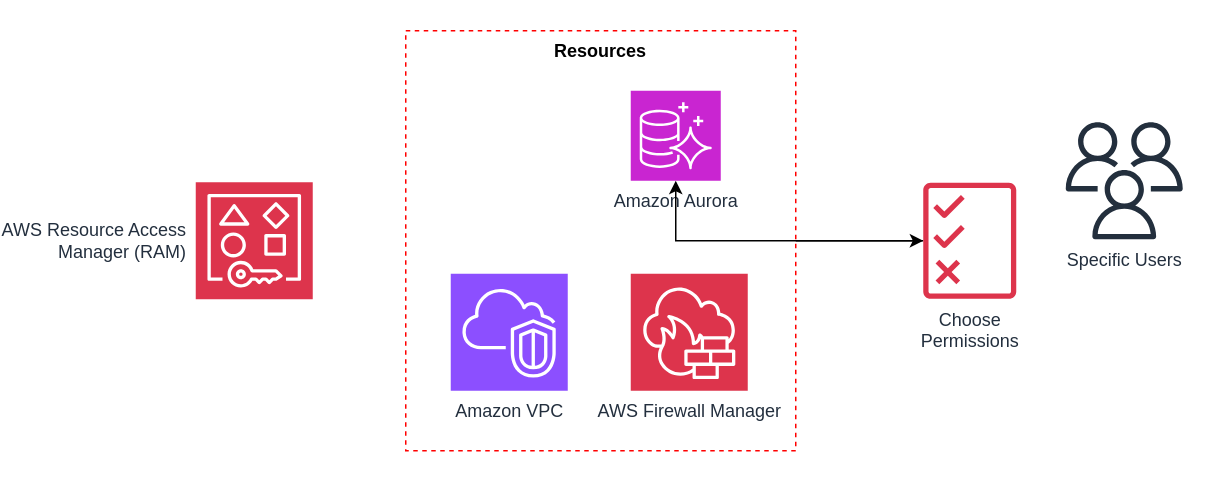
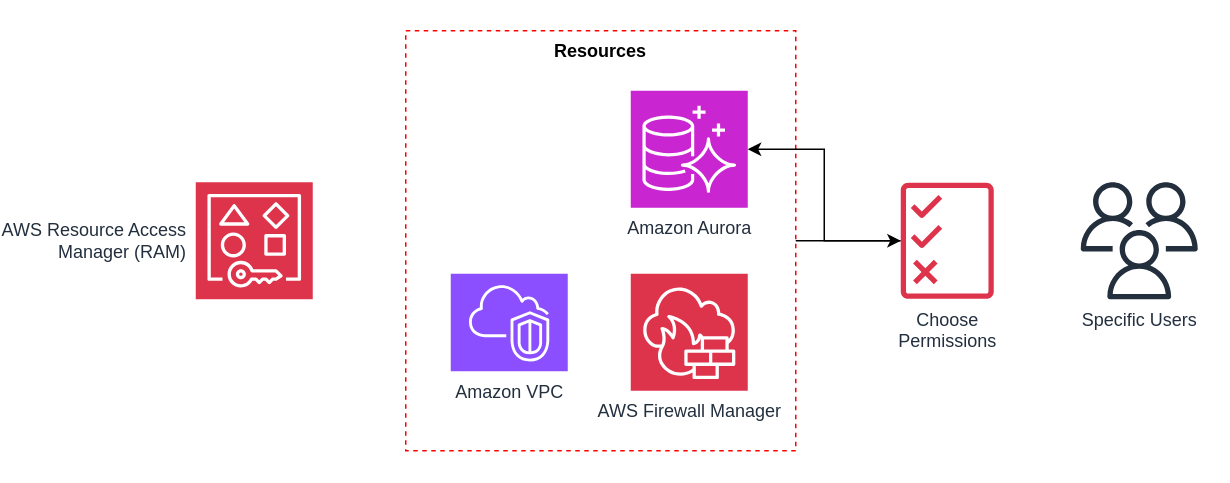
(676, 136) -> (689, 149)
(1124, 181) -> (1139, 241)
(970, 241) -> (947, 241)
(509, 332) -> (509, 323)
